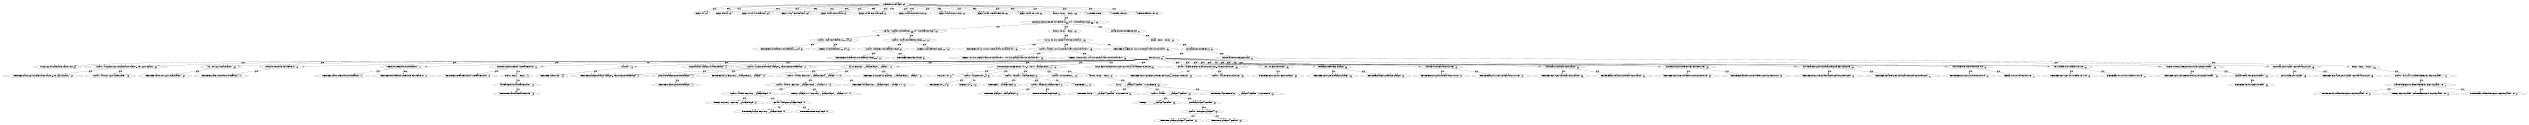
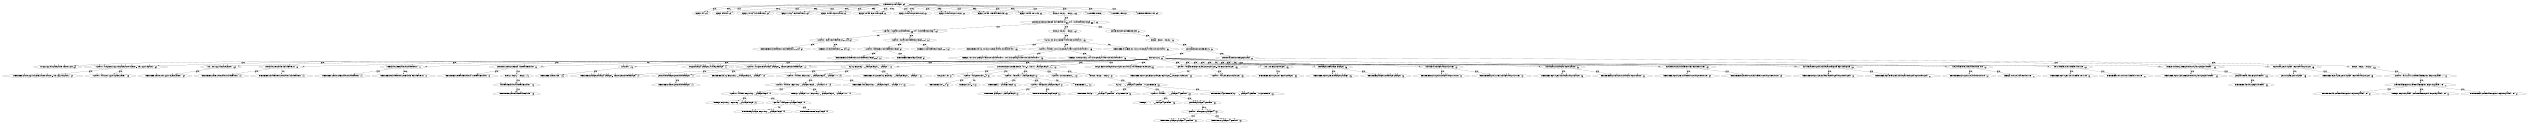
none -> (282, 76)
